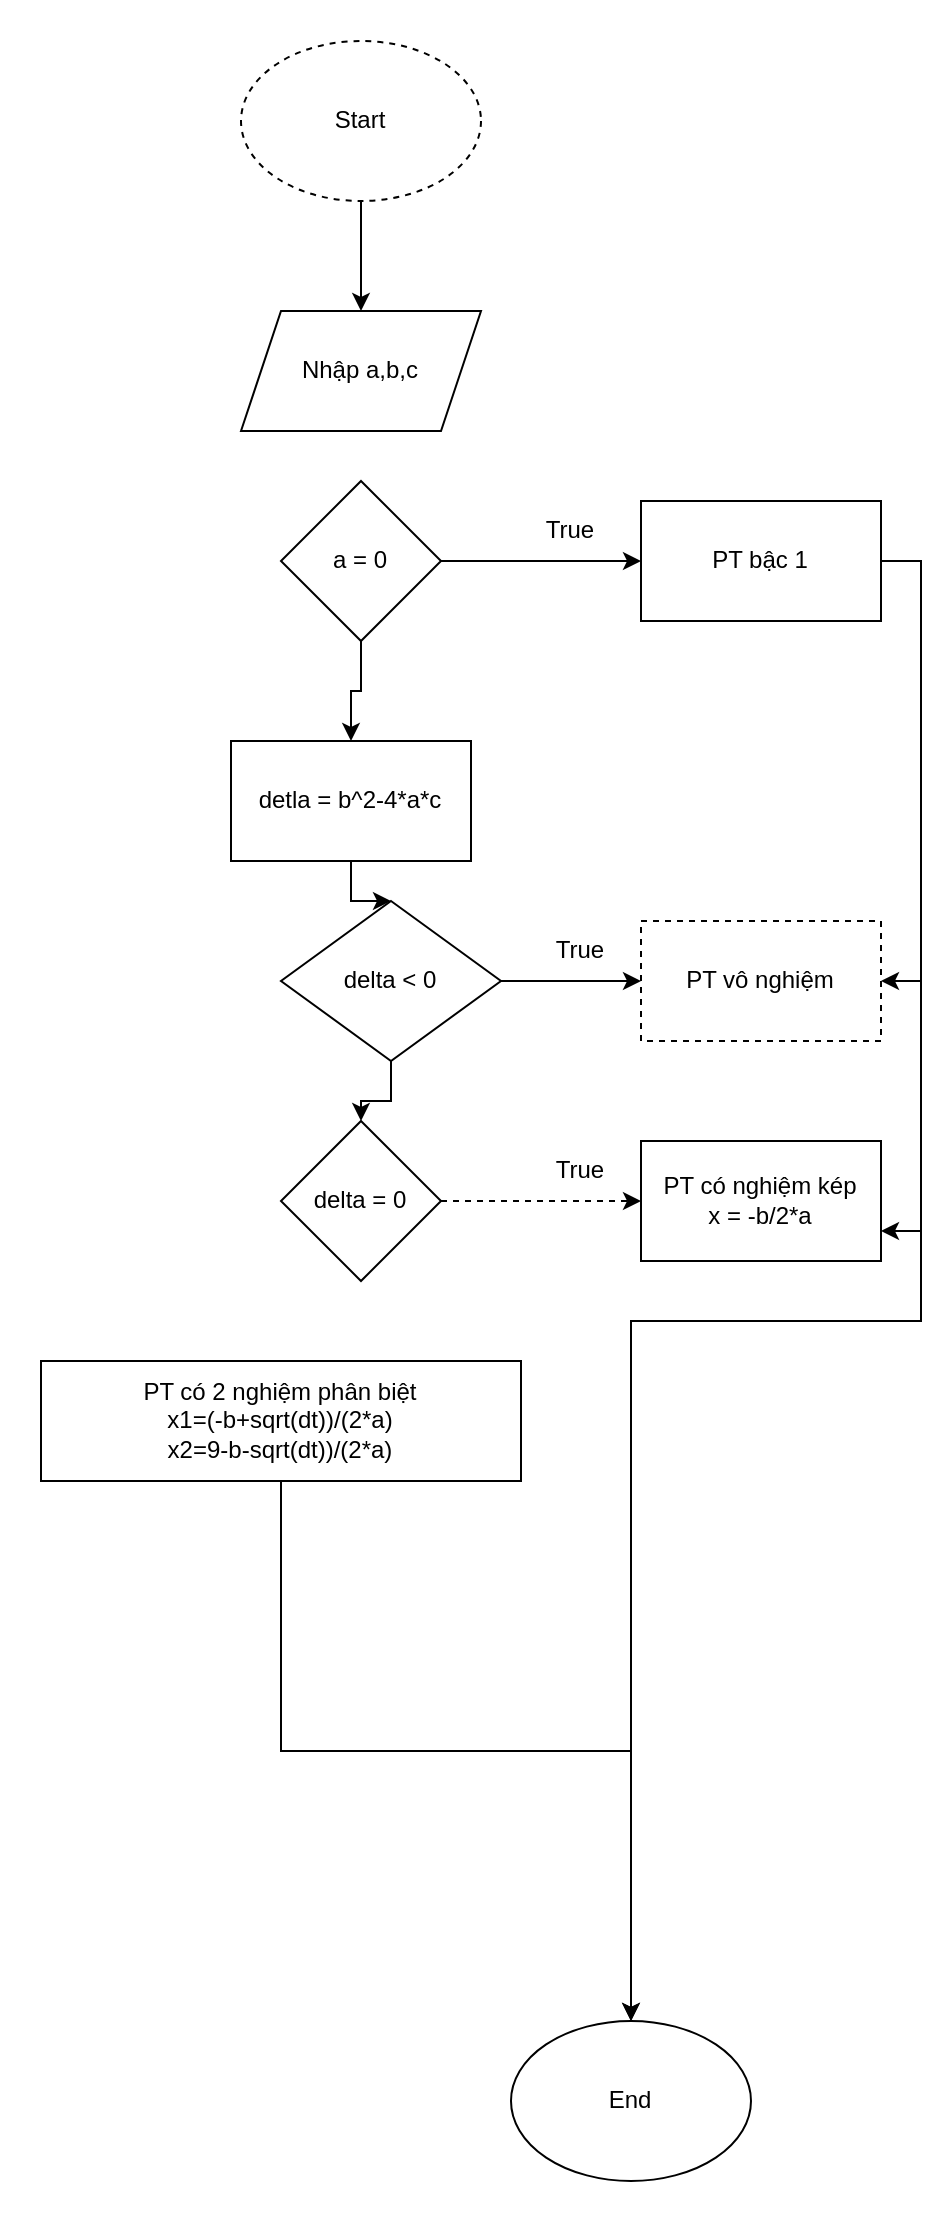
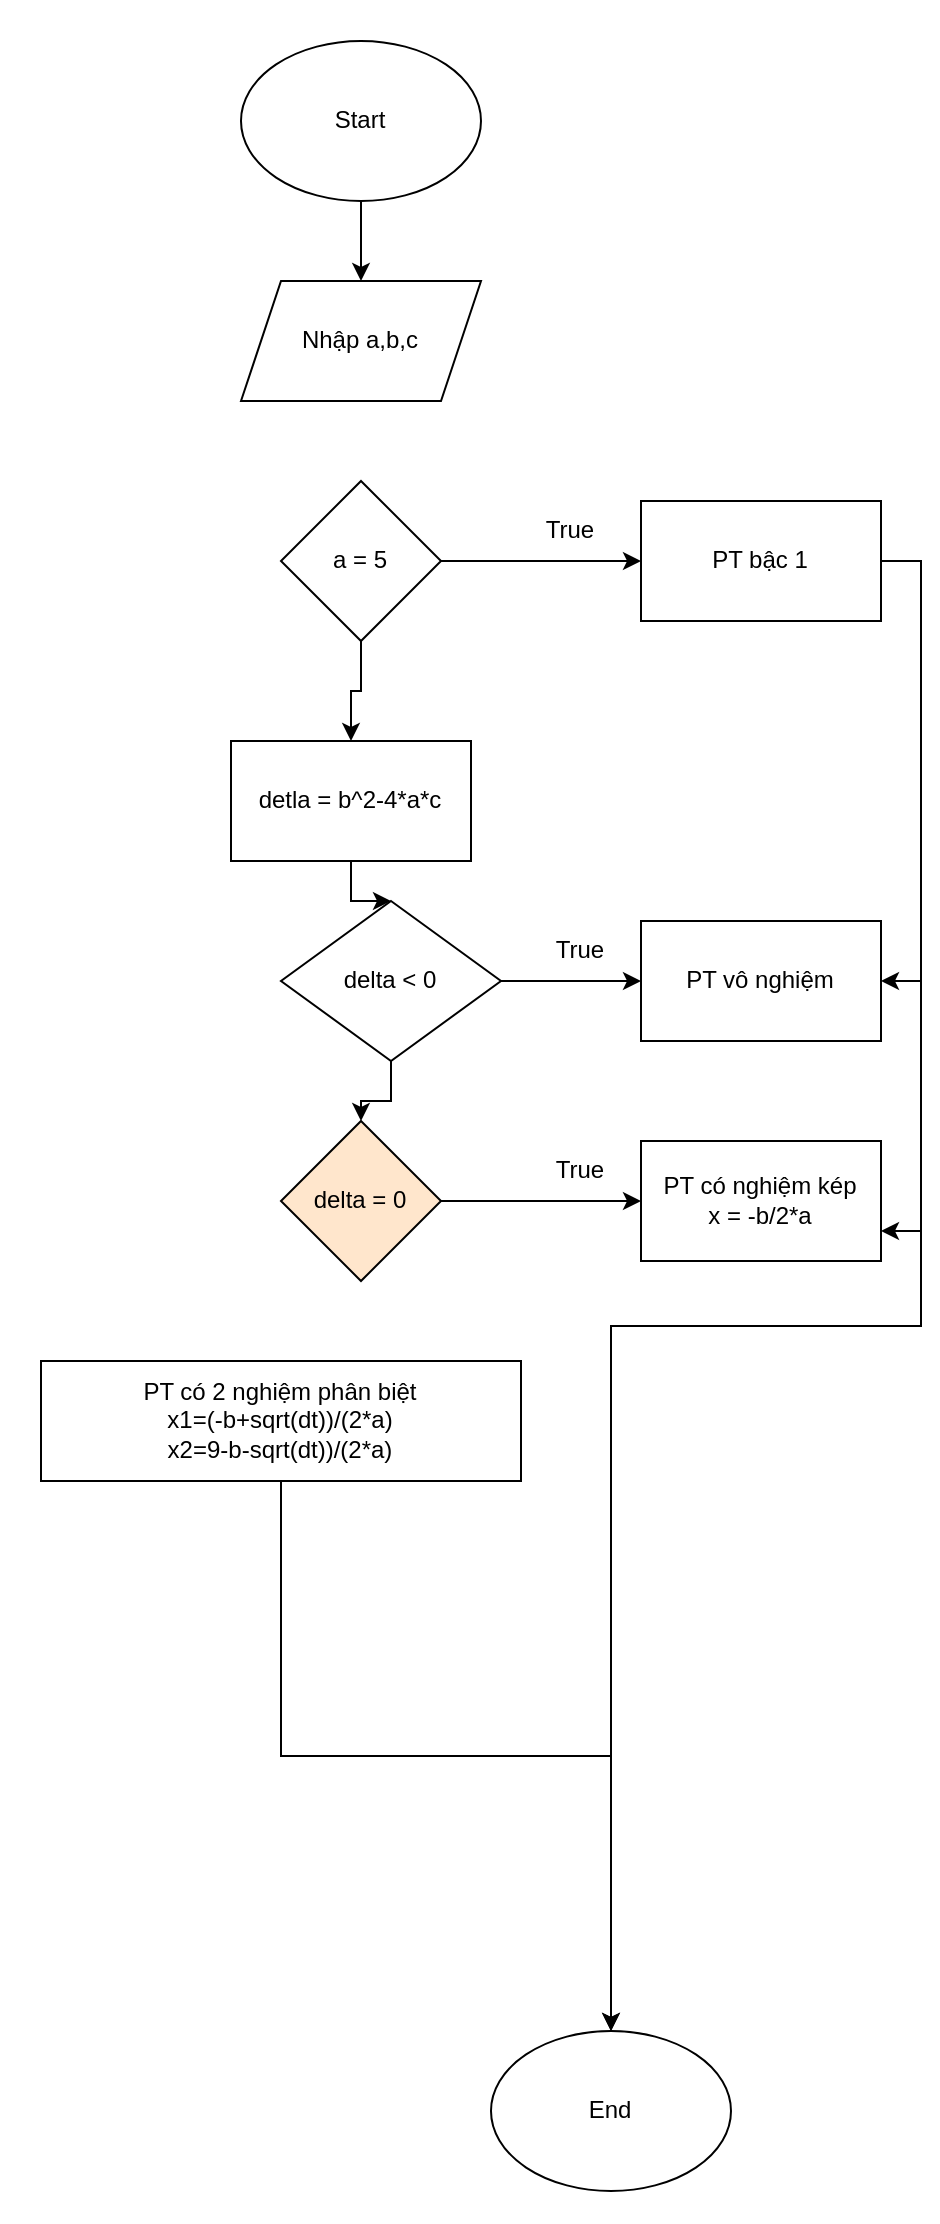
(361, 121) -> (361, 121)
(361, 371) -> (361, 341)
(361, 561) -> (361, 561)
(761, 981) -> (761, 981)
(361, 1201) -> (361, 1201)
(533, 1201) -> (533, 1201)
(631, 2101) -> (611, 2111)
